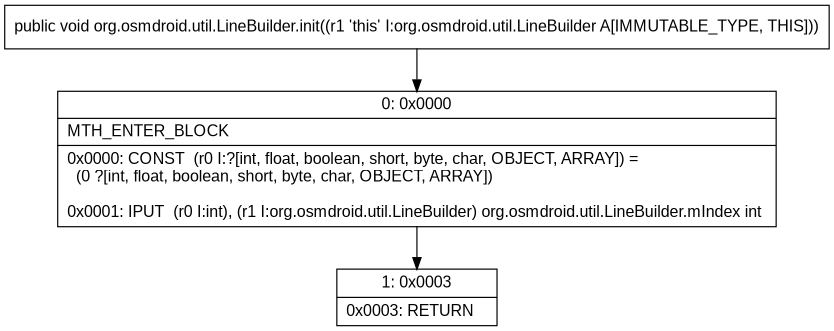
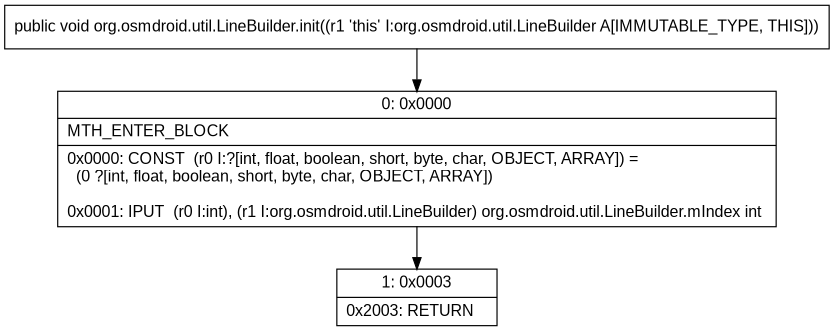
(417, 311) -> (417, 311)
